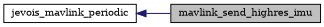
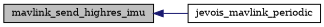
(158, 13) -> (176, 13)
